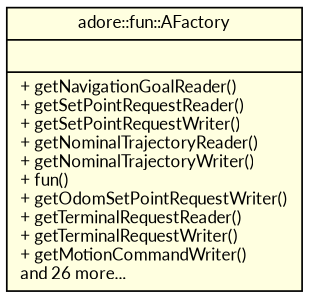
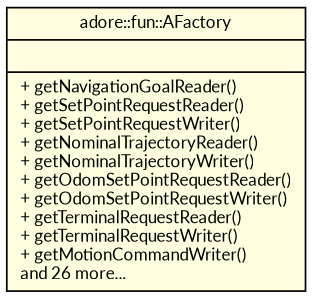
(45, 181) -> (156, 181)
